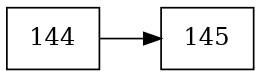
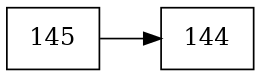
(122, 39) -> (122, 39)
